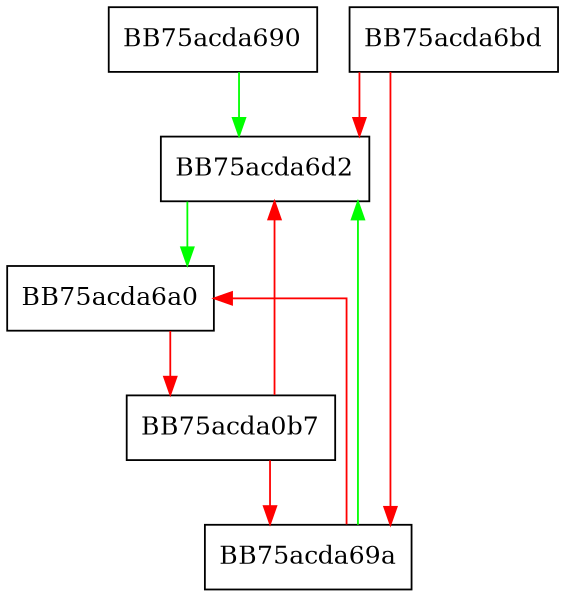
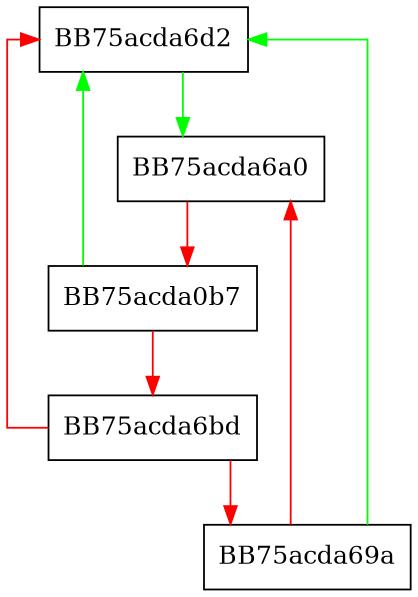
(213, 40) -> none
(275, 312) -> (83, 178)
(270, 483) -> (153, 354)
